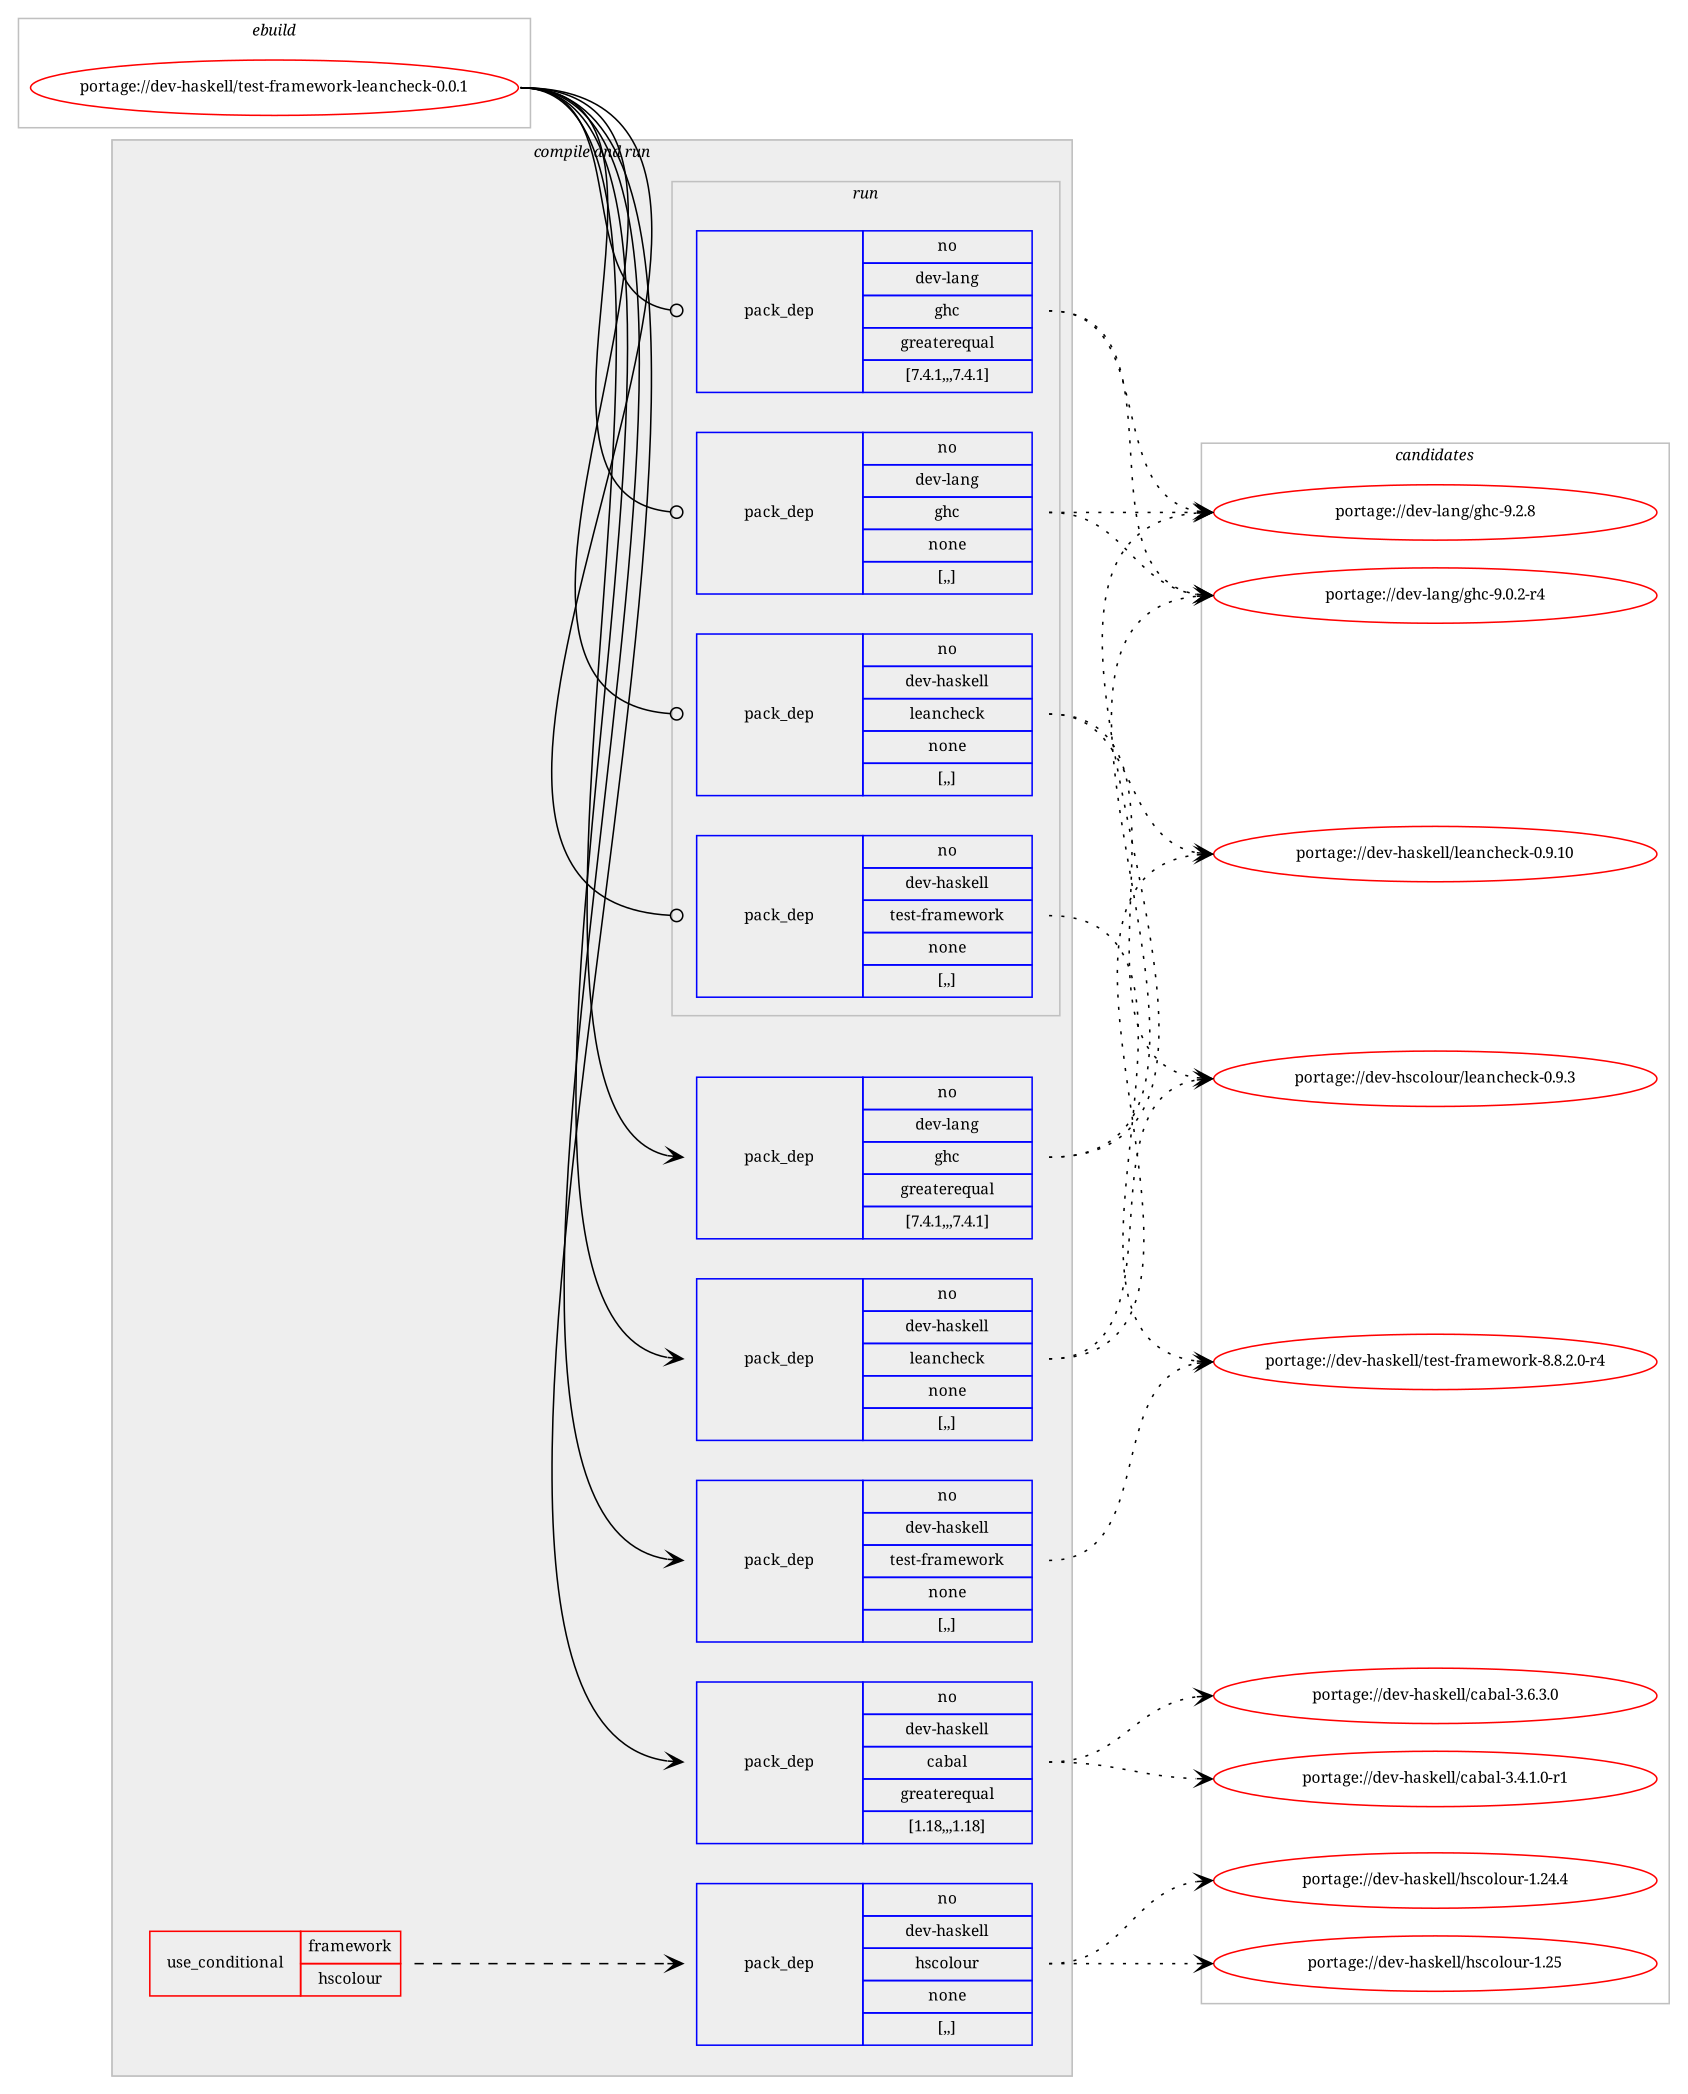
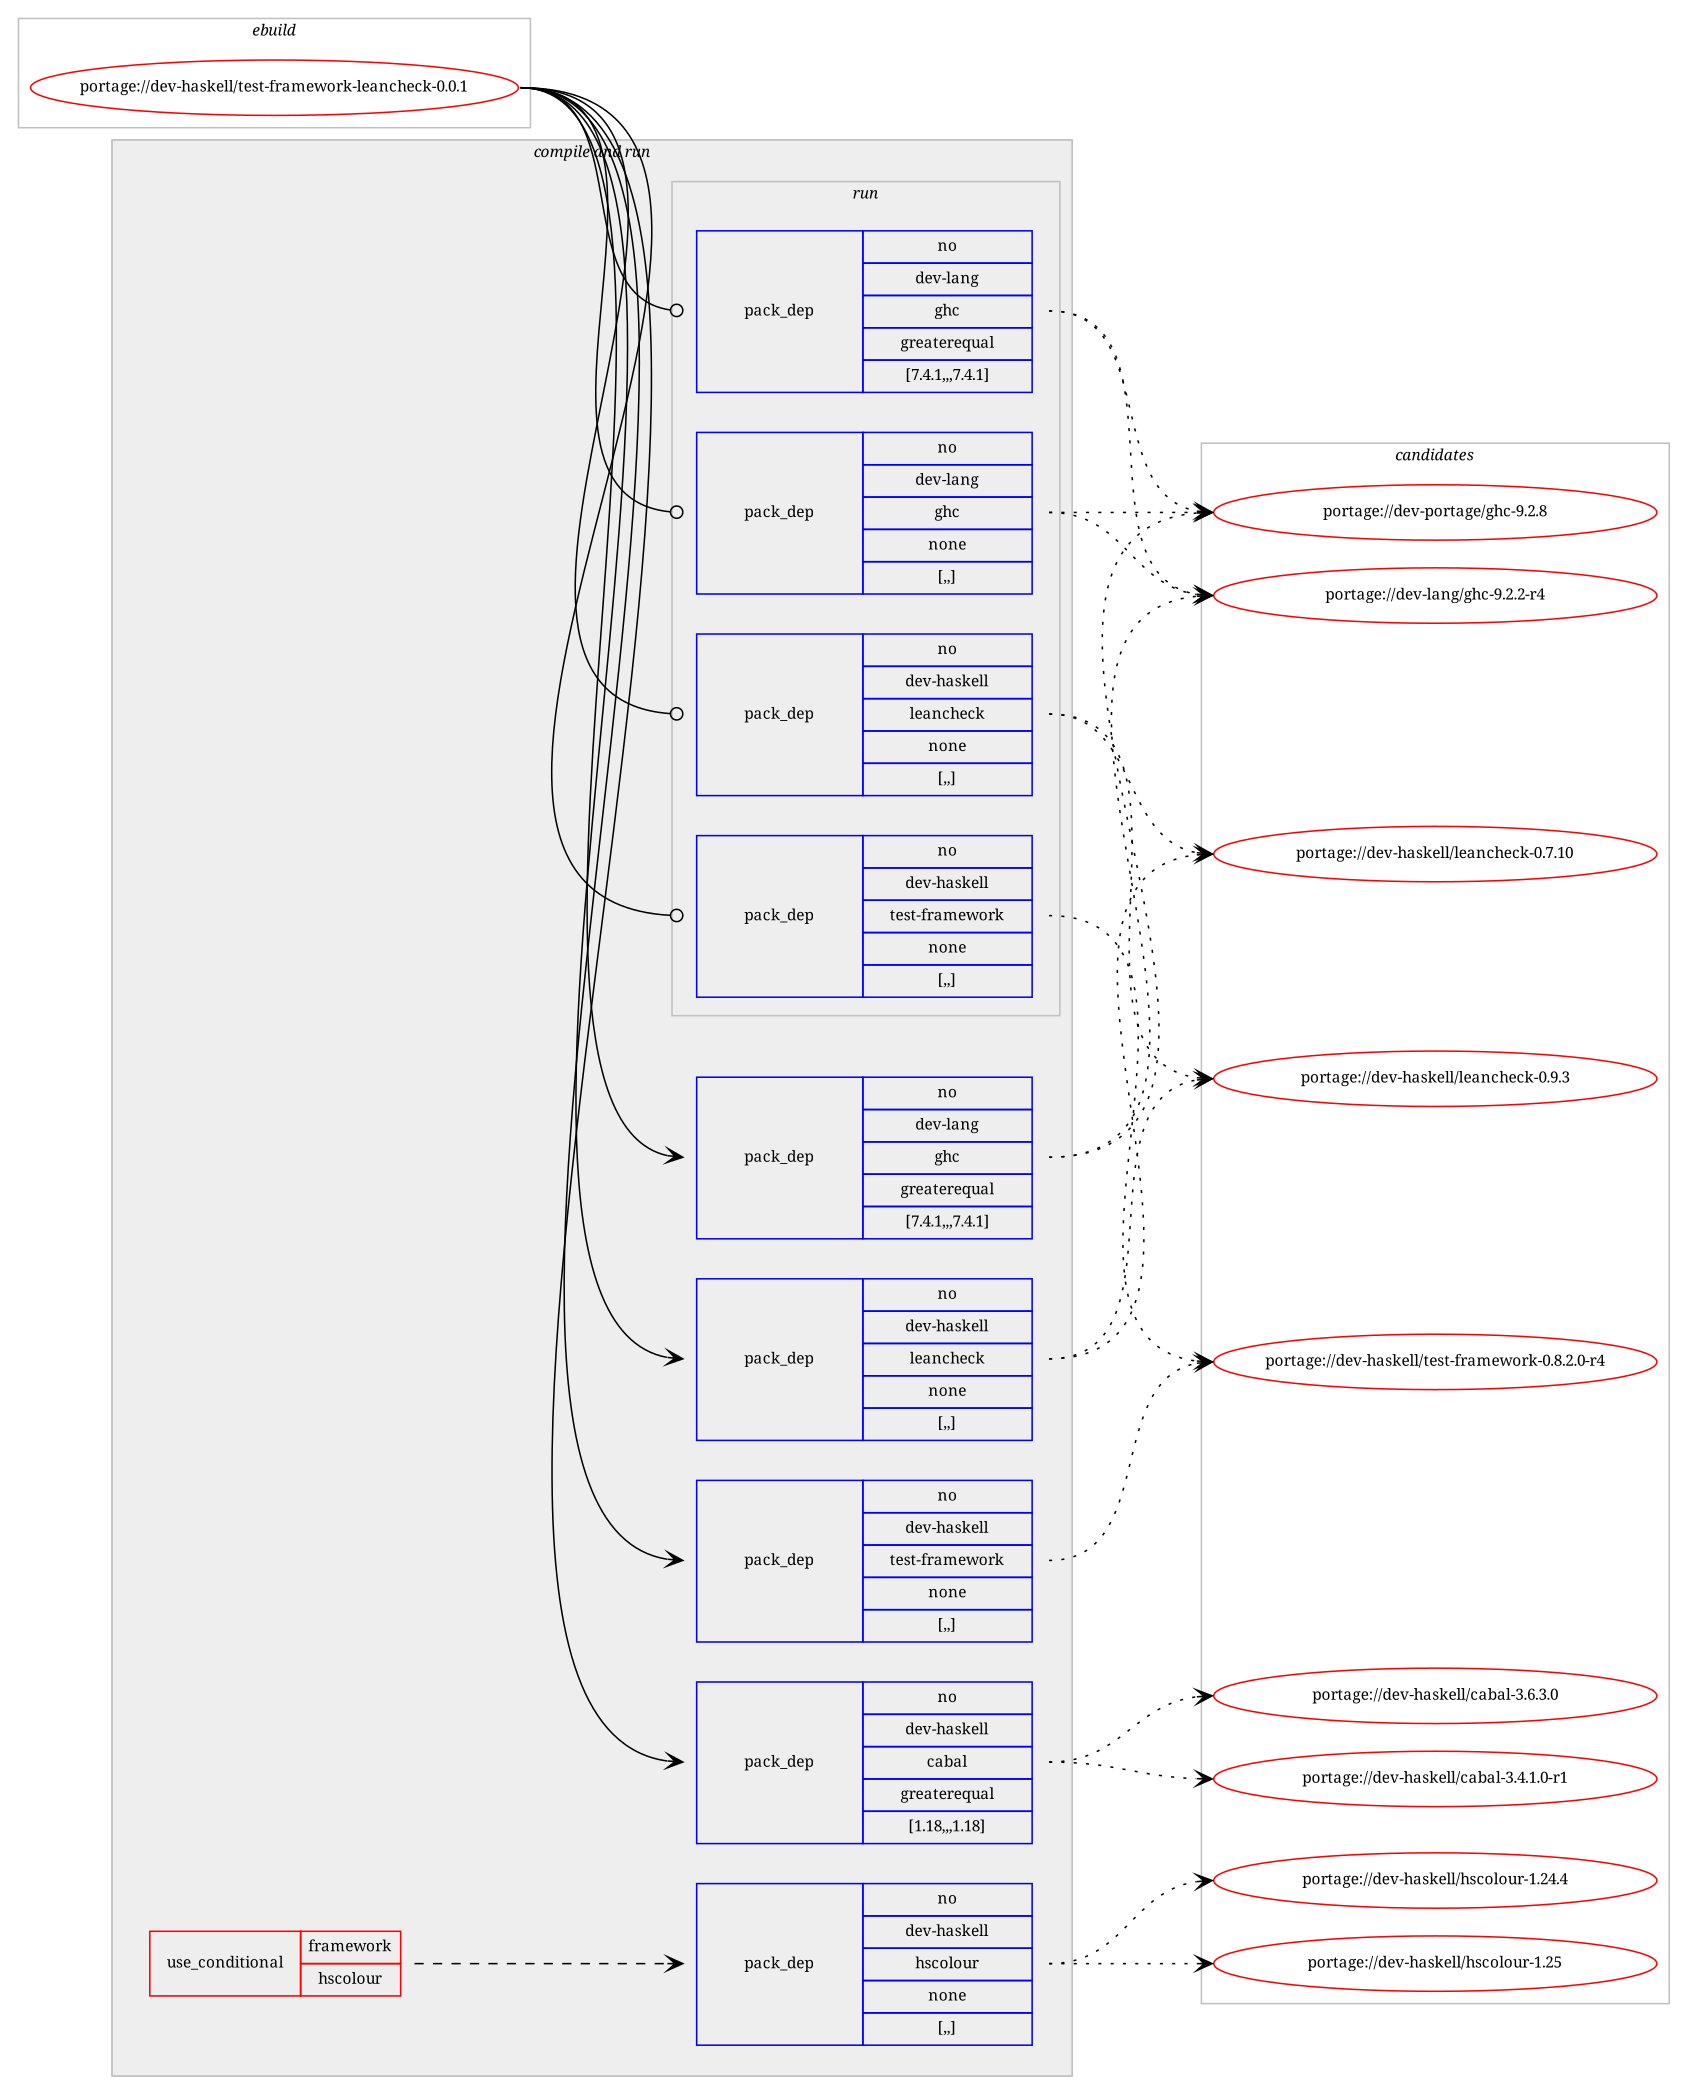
(1435, 512) -> (1435, 512)
(1435, 596) -> (1435, 596)
(1435, 854) -> (1435, 854)
(1435, 1079) -> (1435, 1079)
(1435, 1362) -> (1435, 1362)
